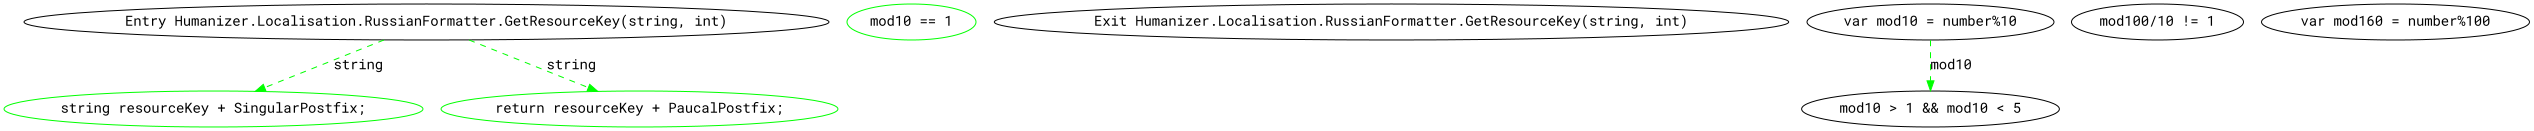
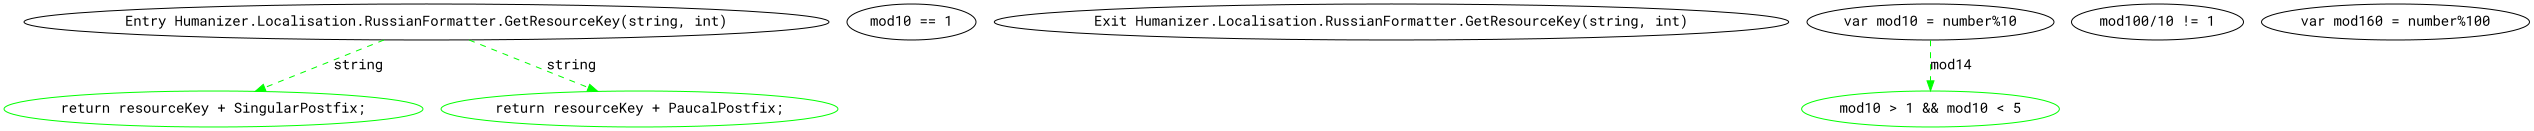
(912, 22) -> (912, 22)
(1952, 66) -> (1952, 66)
(214, 109) -> (214, 109)
(1930, 109) -> (1930, 109)
